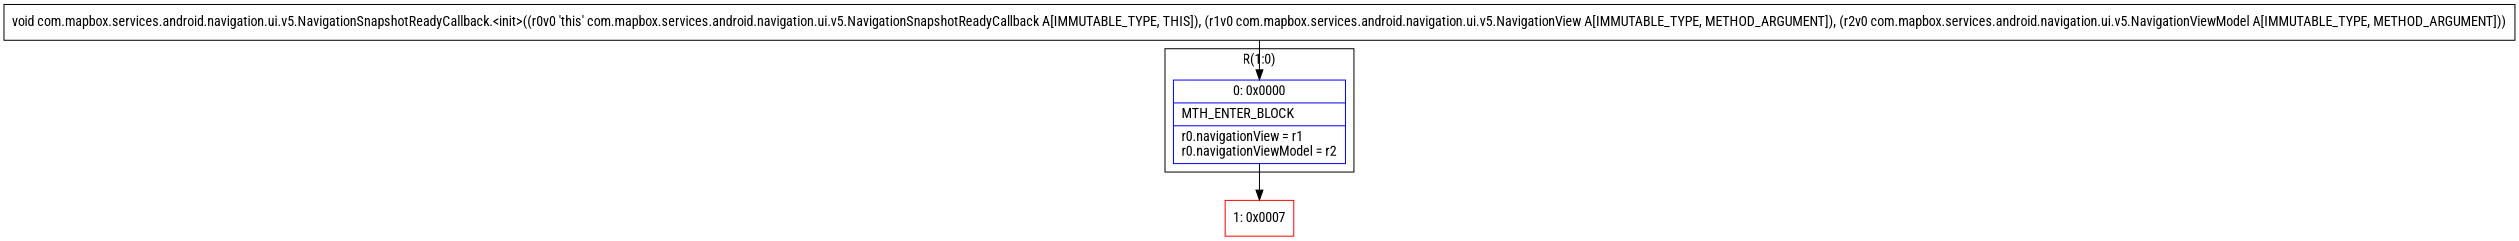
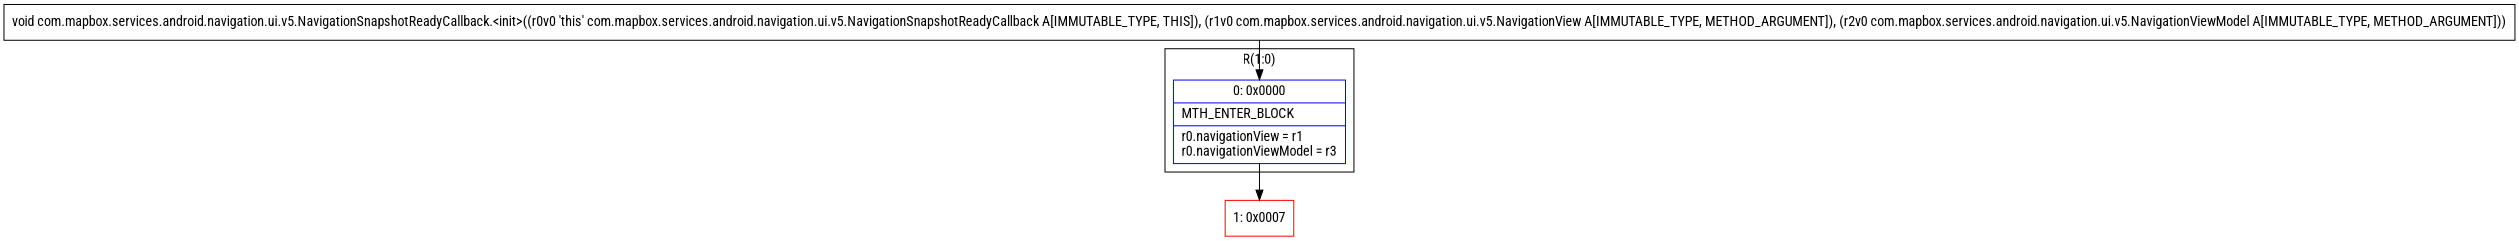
(1259, 152) -> (1259, 152)
